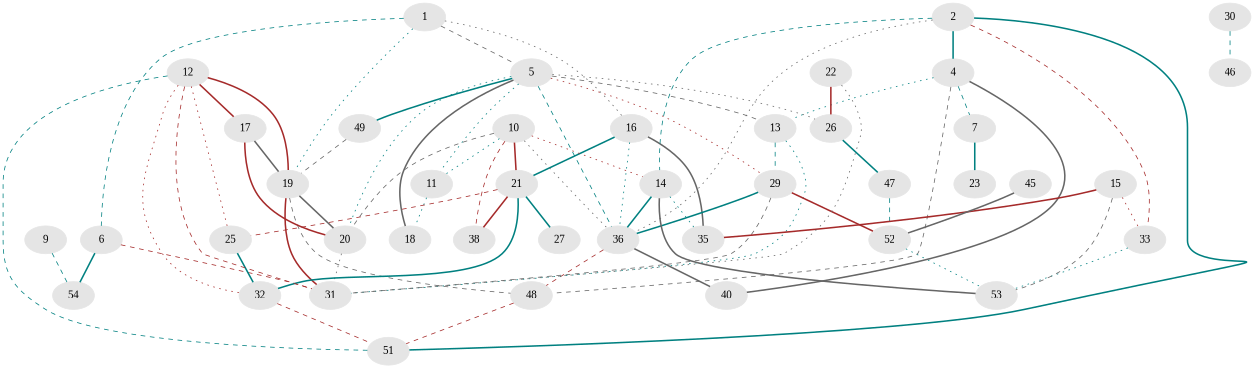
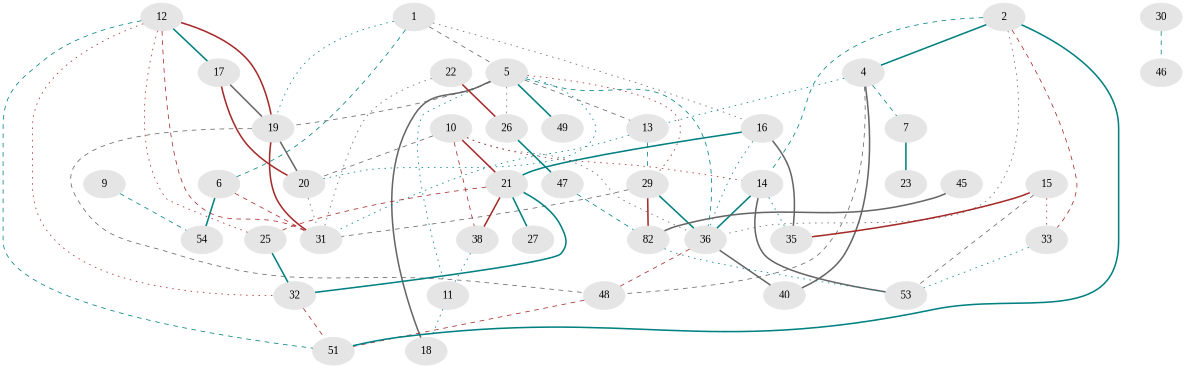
(217, 101) -> (190, 45)
(324, 156) -> (393, 109)
(473, 156) -> (463, 268)
(890, 240) -> (648, 240)
